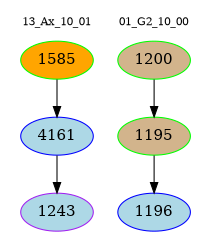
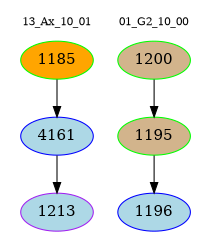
(57, 60) -> (57, 60)
(57, 212) -> (57, 212)
